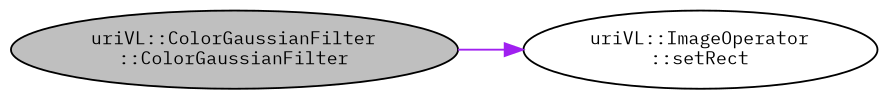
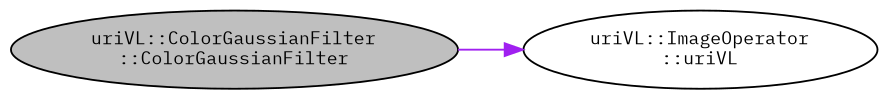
(700, 50) -> (700, 50)
